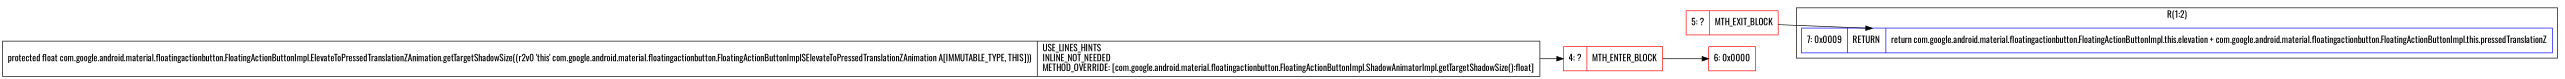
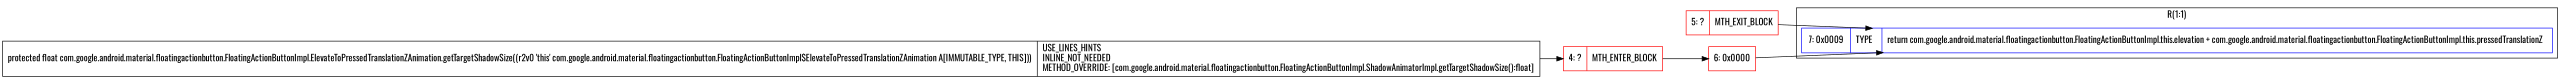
(2177, 15) -> (2177, 15)
(1867, 40) -> (1864, 40)
none -> (1792, 56)
